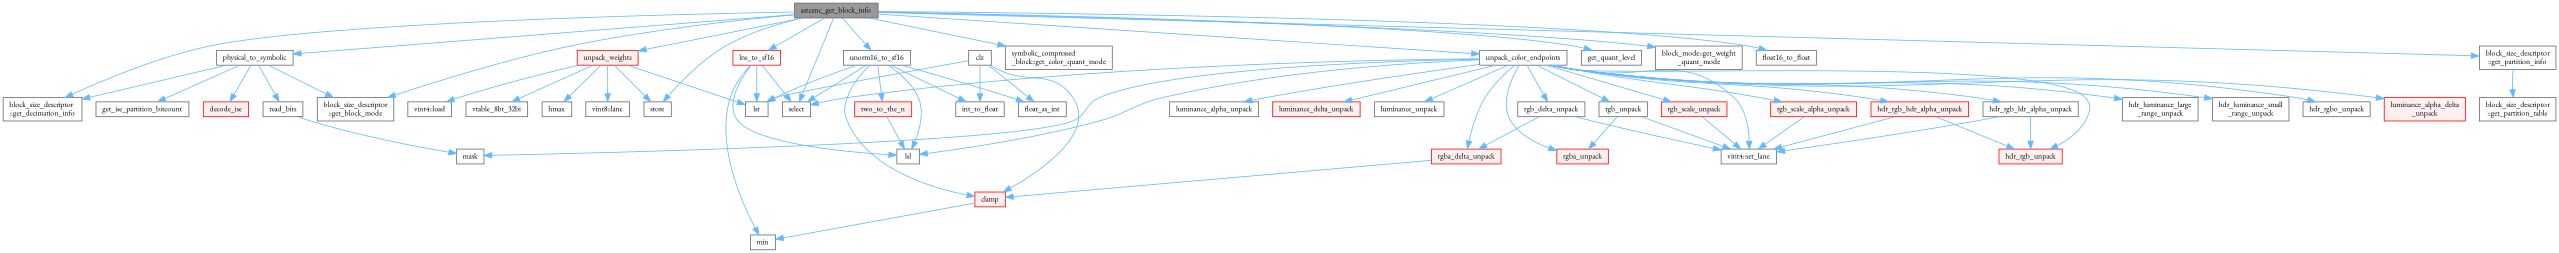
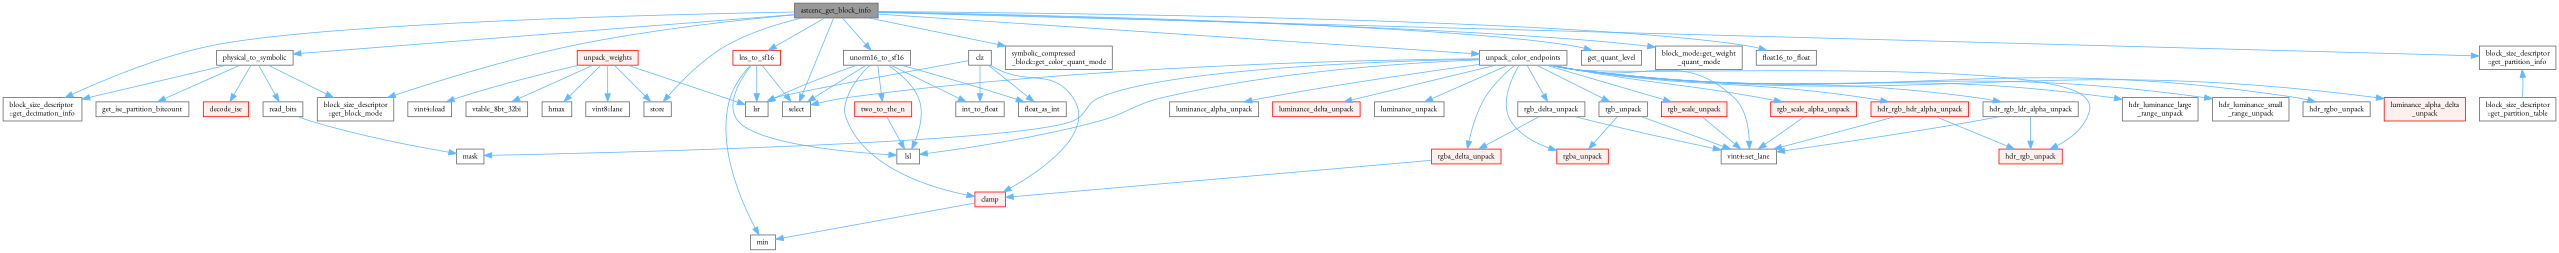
(725, 34) -> none
(2512, 80) -> (2523, 87)
